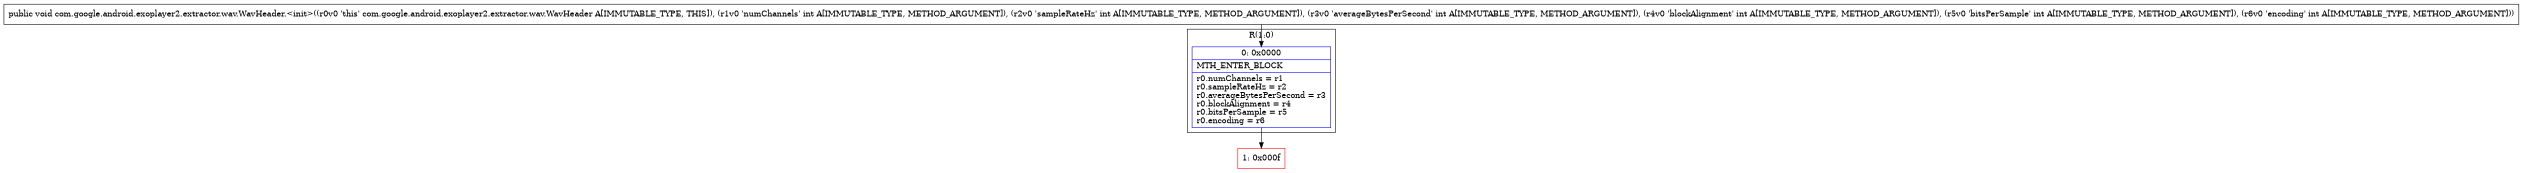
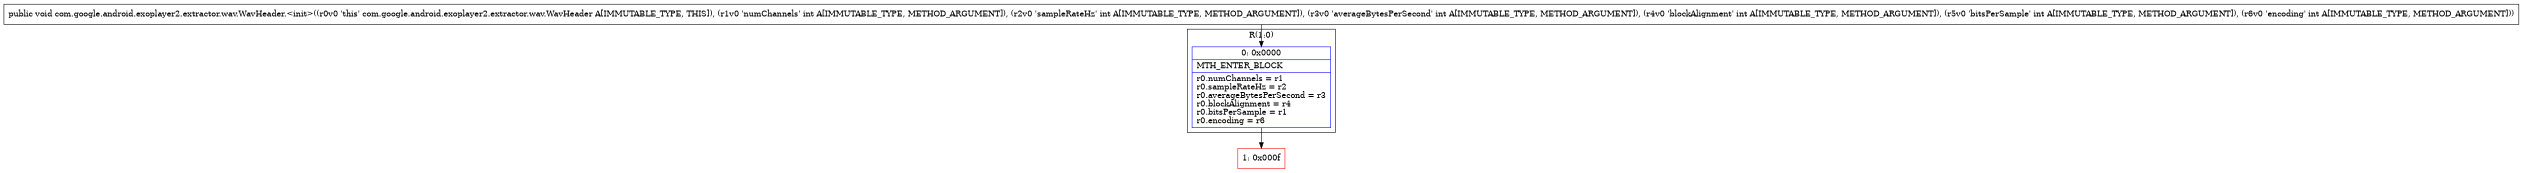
(1242, 113) -> (1242, 113)
